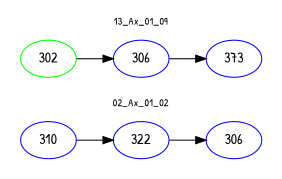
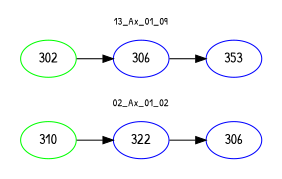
(234, 59) -> (234, 59)
(48, 140) -> (48, 140)
